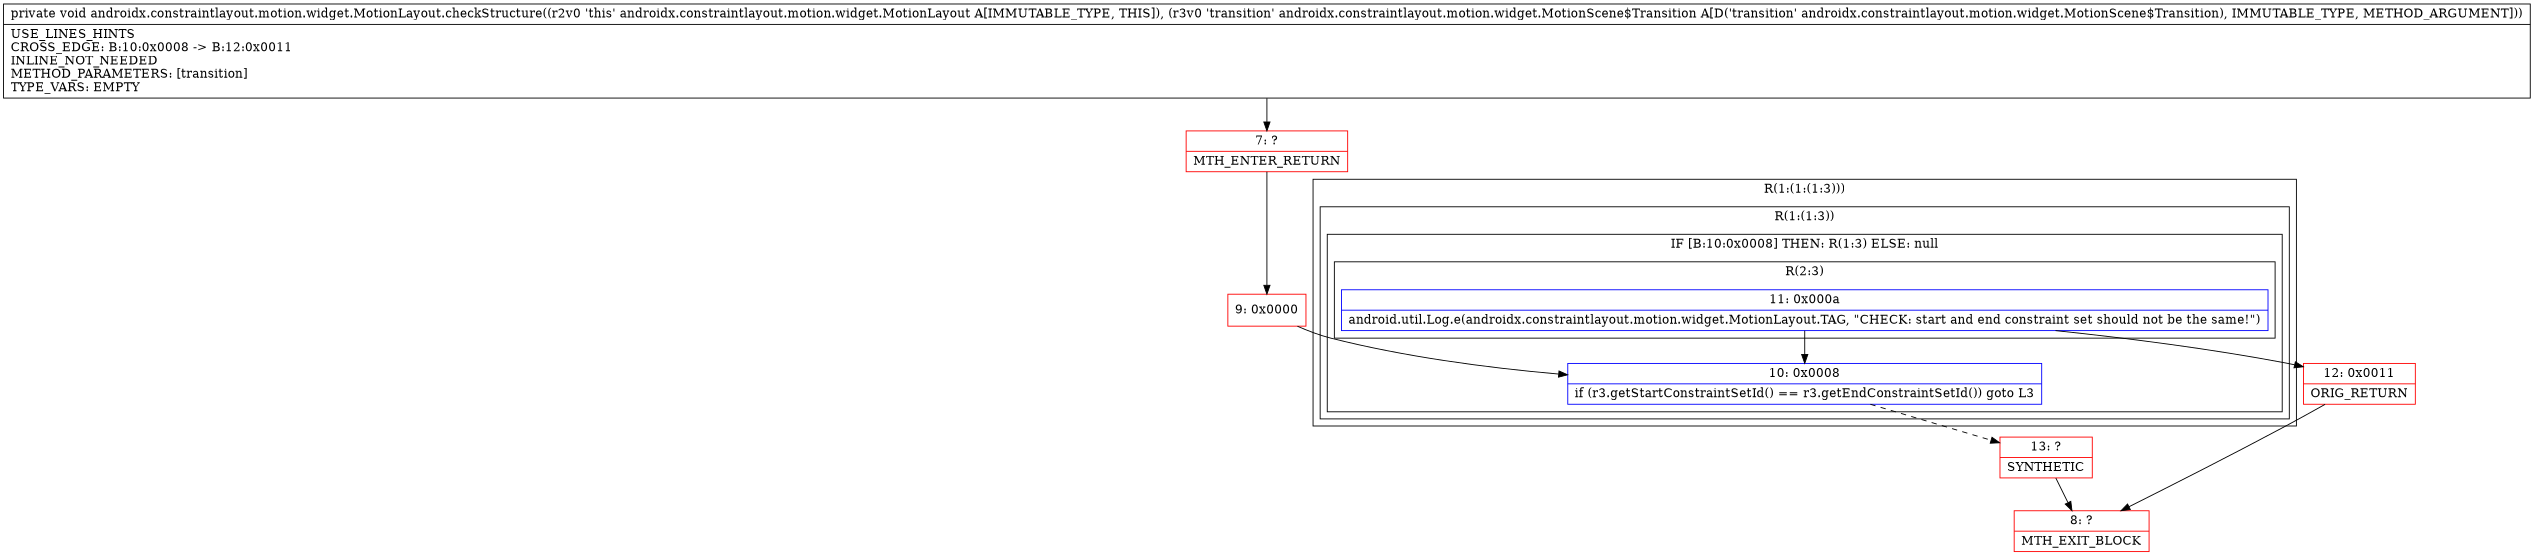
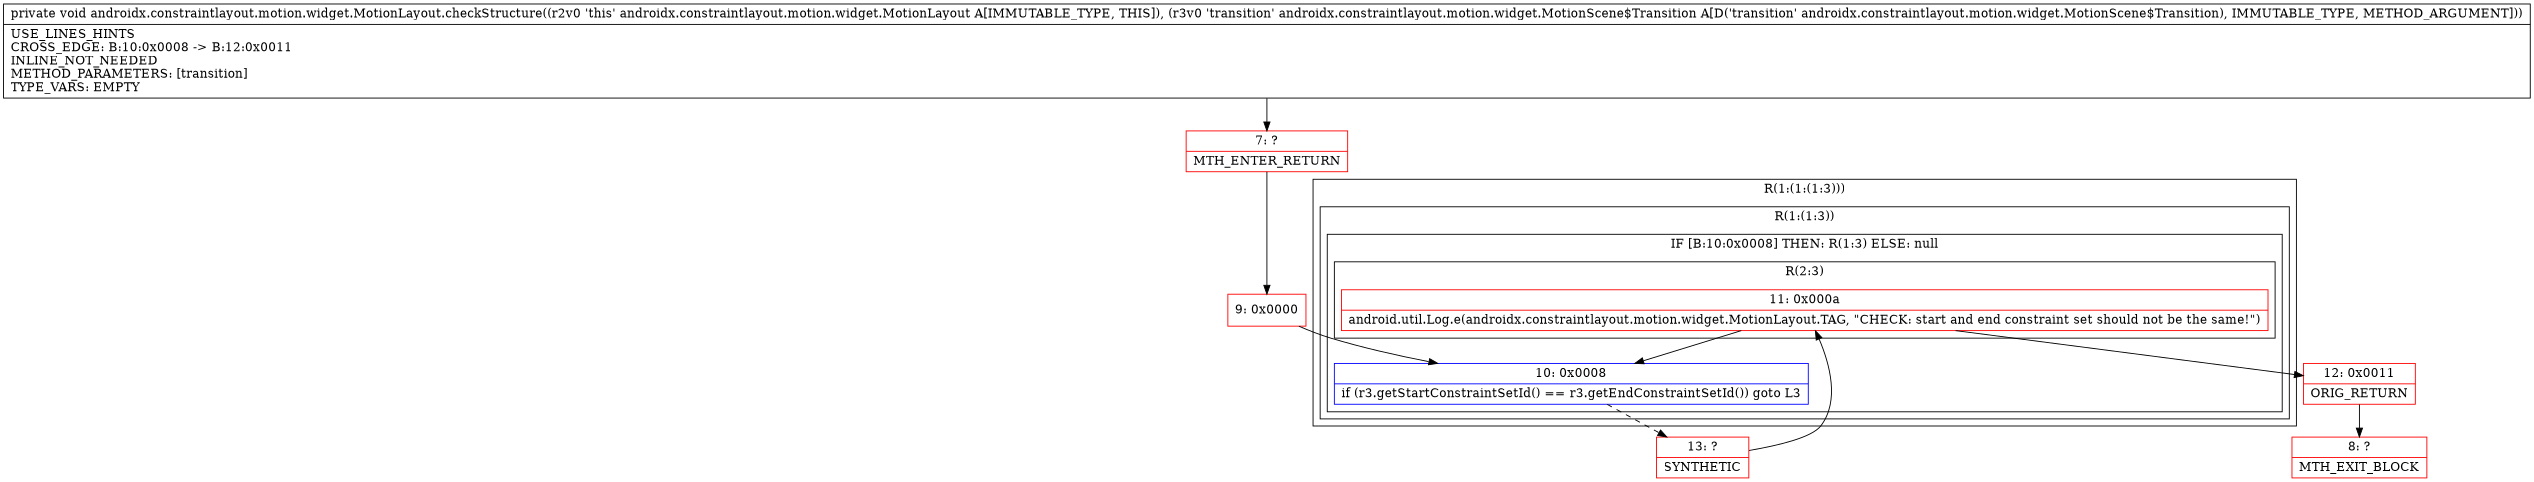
(1805, 310) -> (1805, 310)
(2062, 490) -> (1813, 432)
